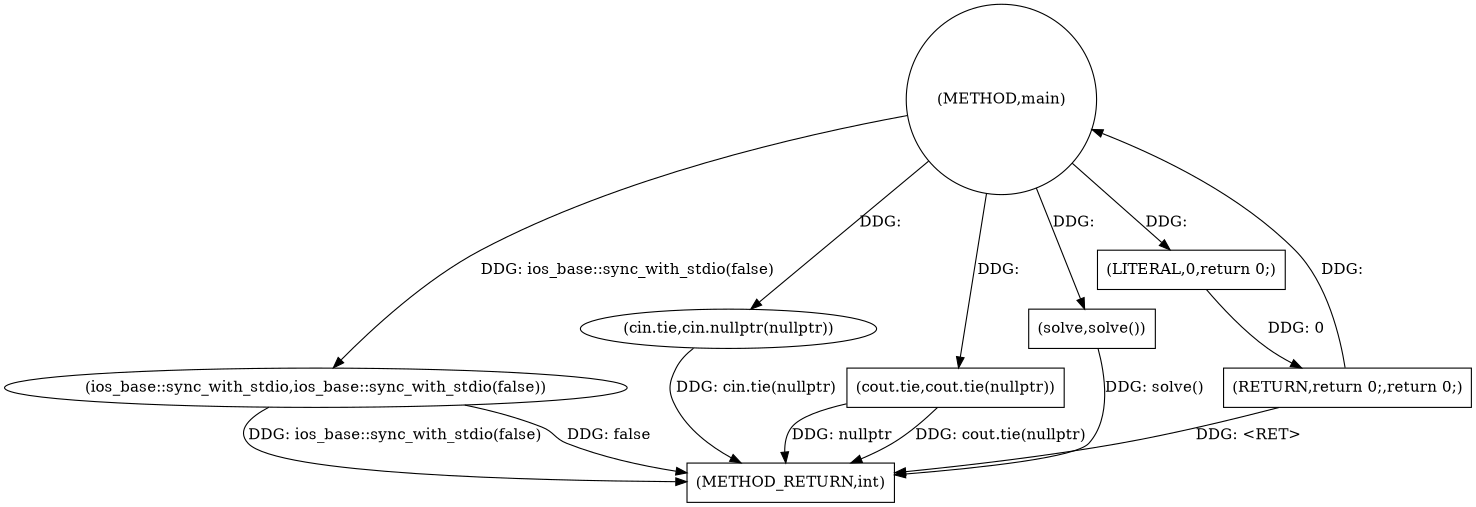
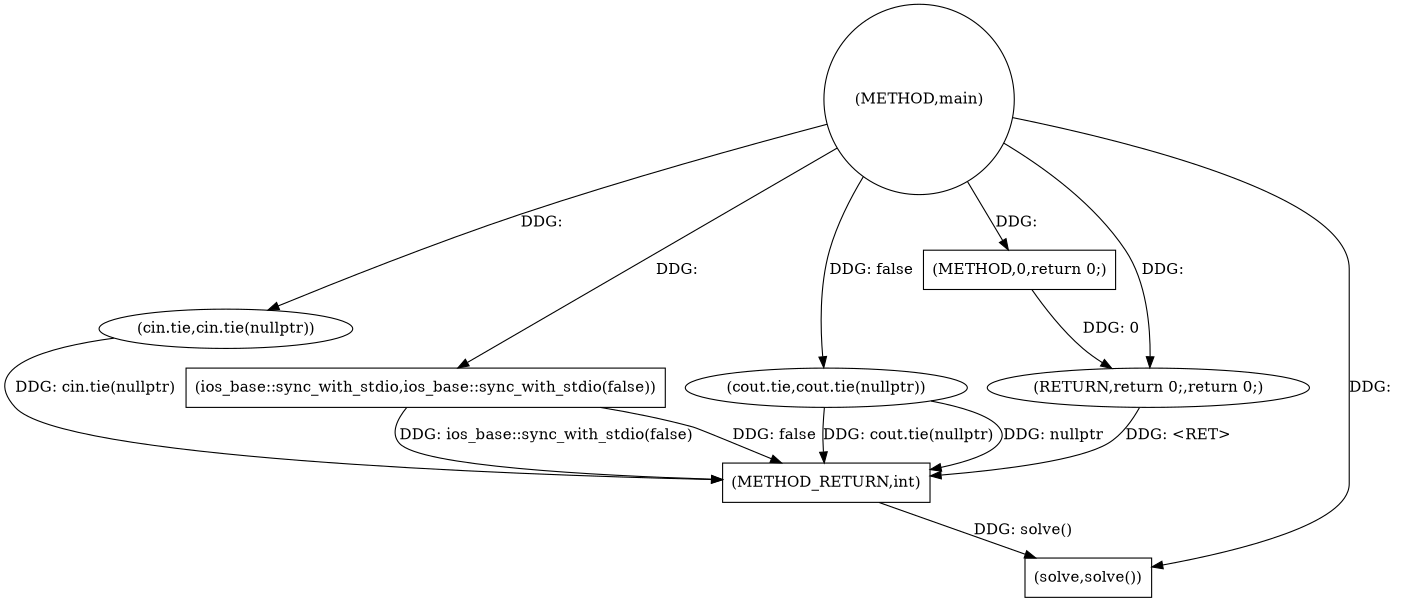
(1258, 218) -> (1109, 229)
(628, 270) -> (679, 270)
(1001, 270) -> (872, 270)
(1191, 270) -> (1020, 270)
(728, 329) -> (226, 329)
(316, 388) -> (426, 388)
(956, 388) -> (826, 388)
(1347, 388) -> (1148, 388)
(1092, 438) -> (952, 528)
